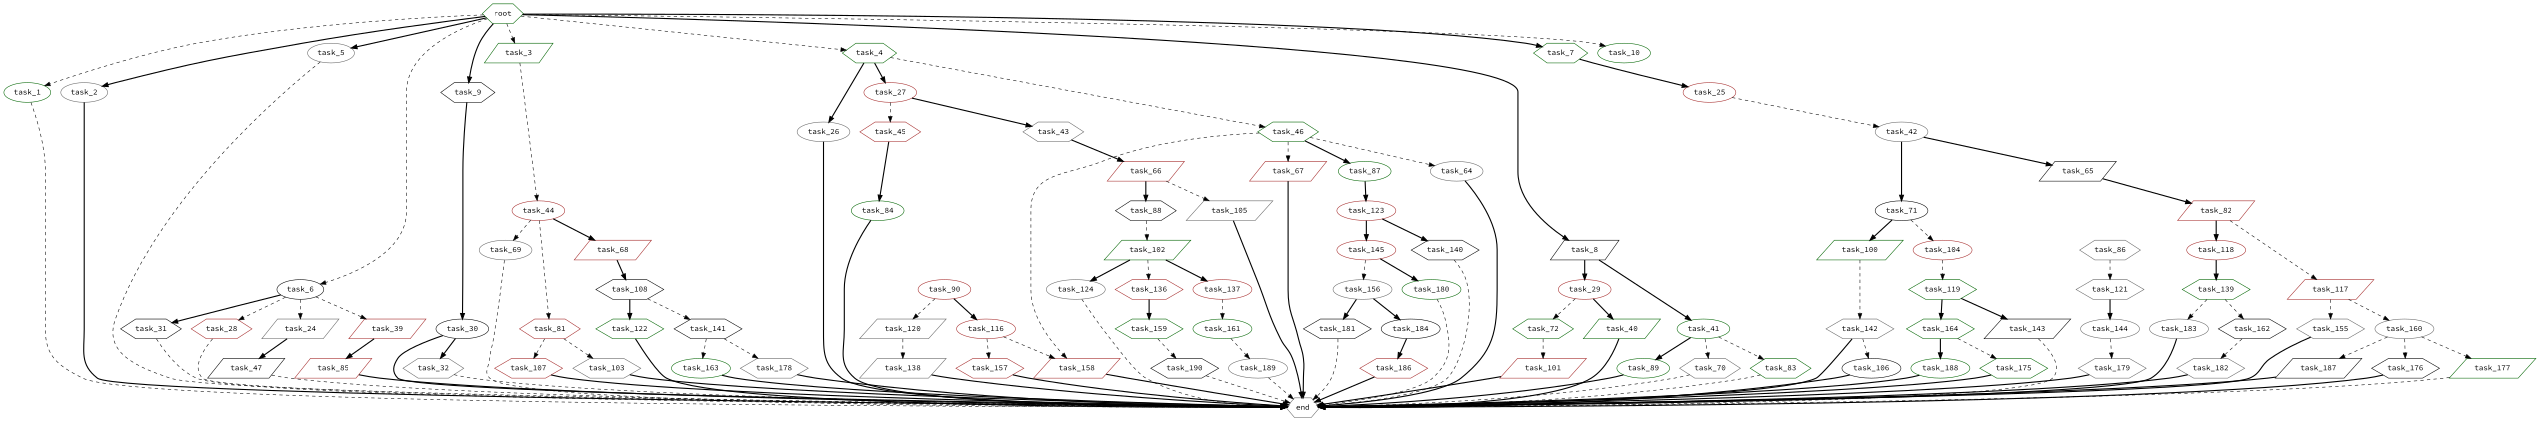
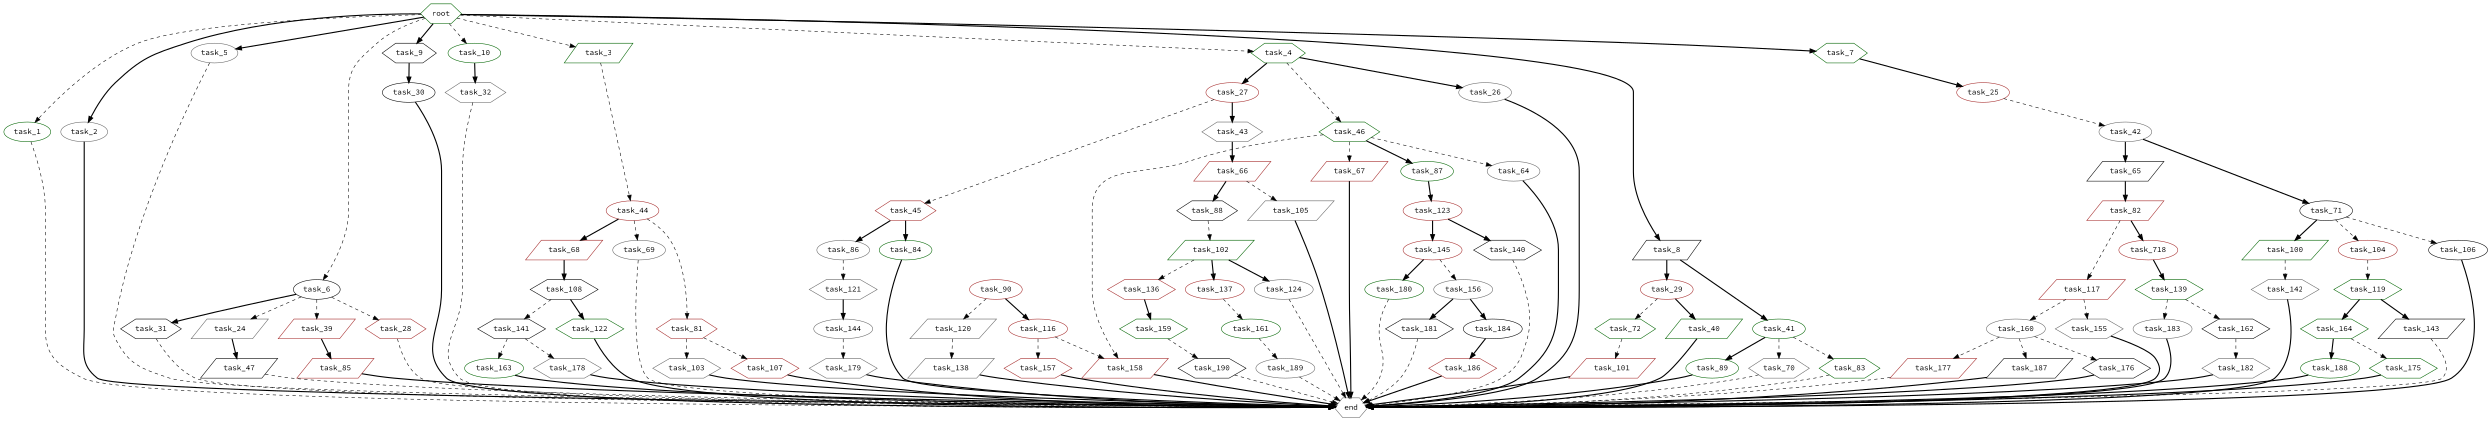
none -> (876, 230)
(2110, 250) -> (843, 250)
(2216, 250) -> (2148, 250)
(450, 346) -> (475, 70)
(1865, 346) -> (2389, 229)
(2493, 368) -> (1933, 368)
